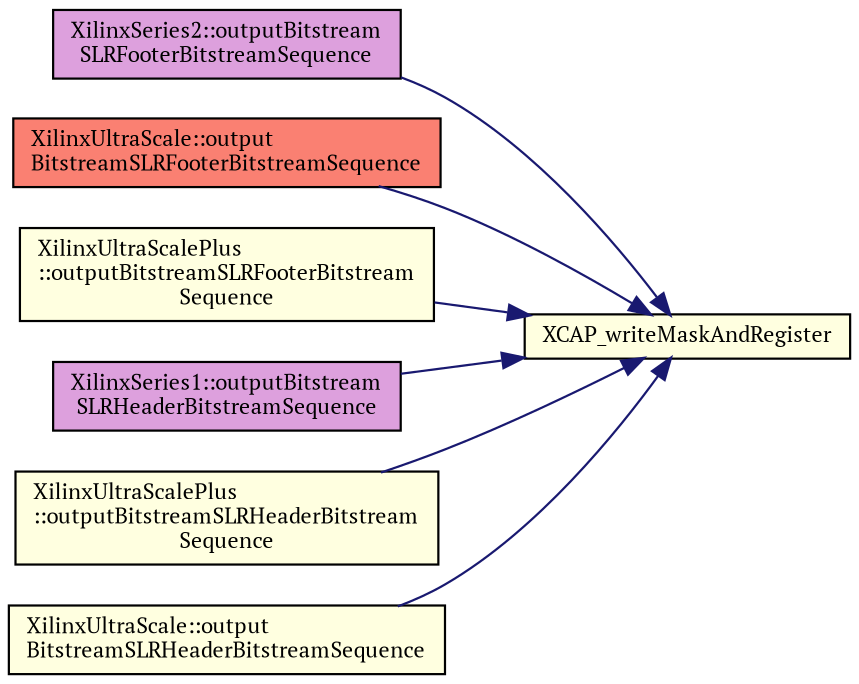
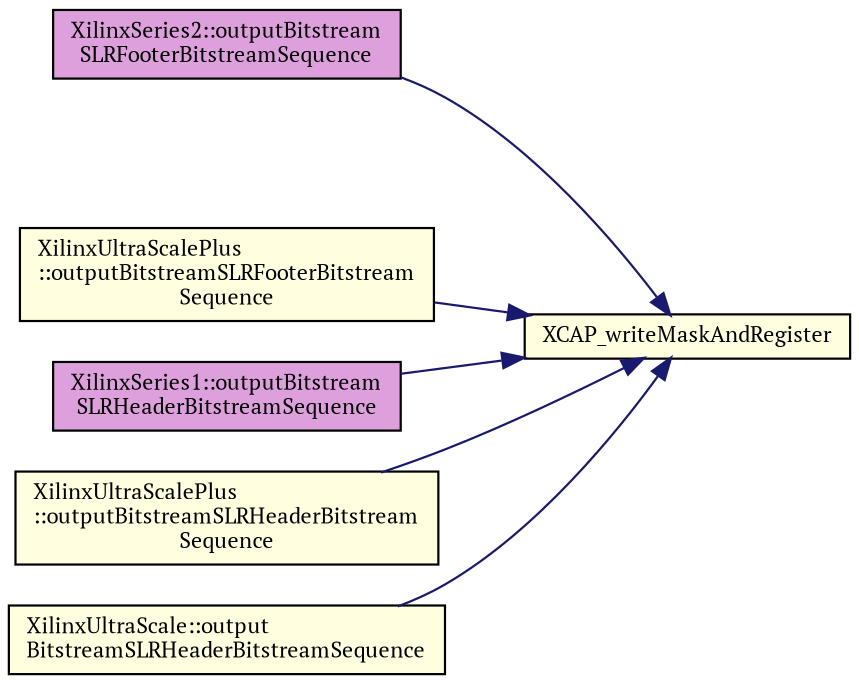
(227, 153) -> none
